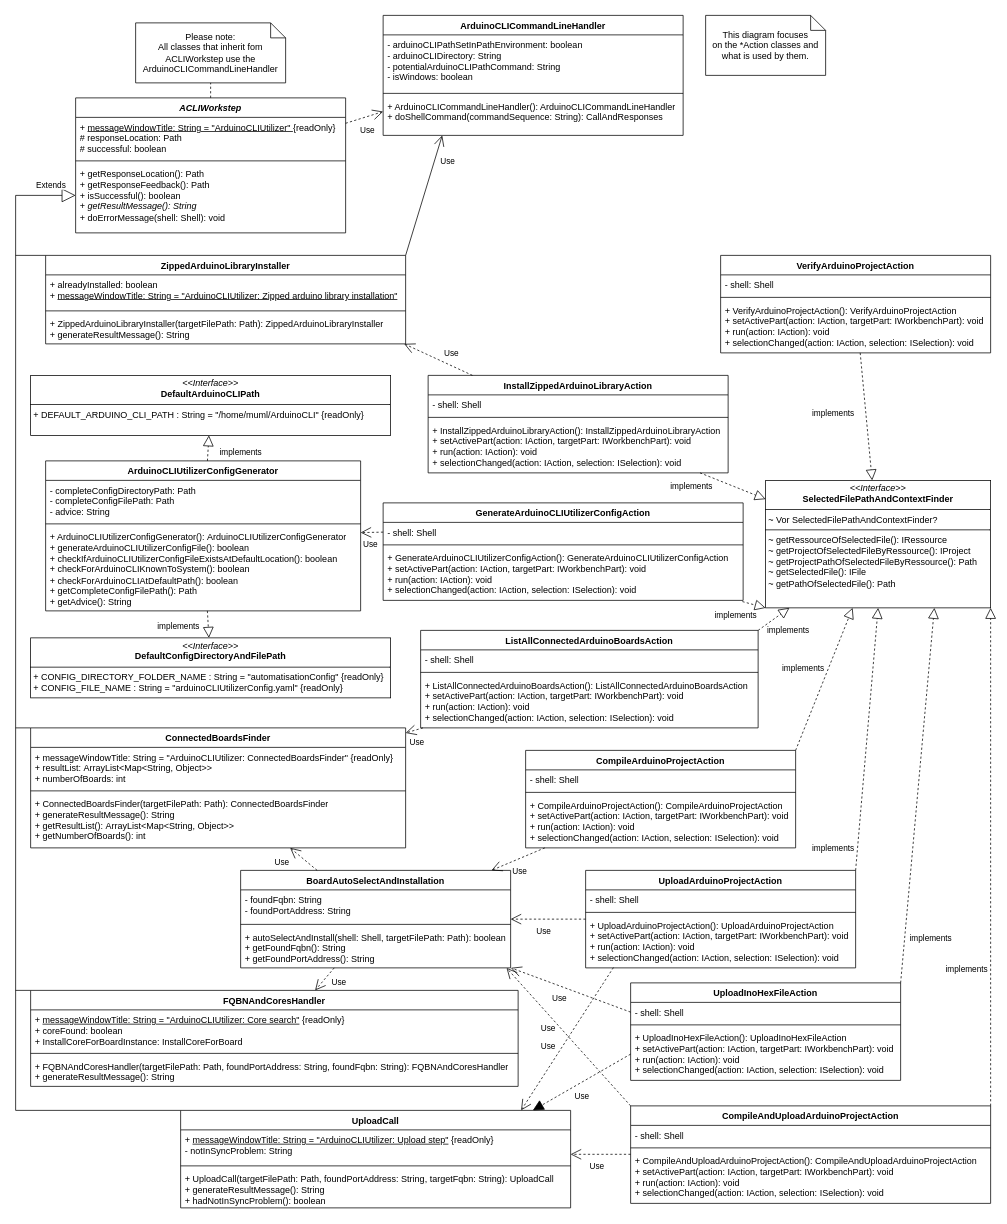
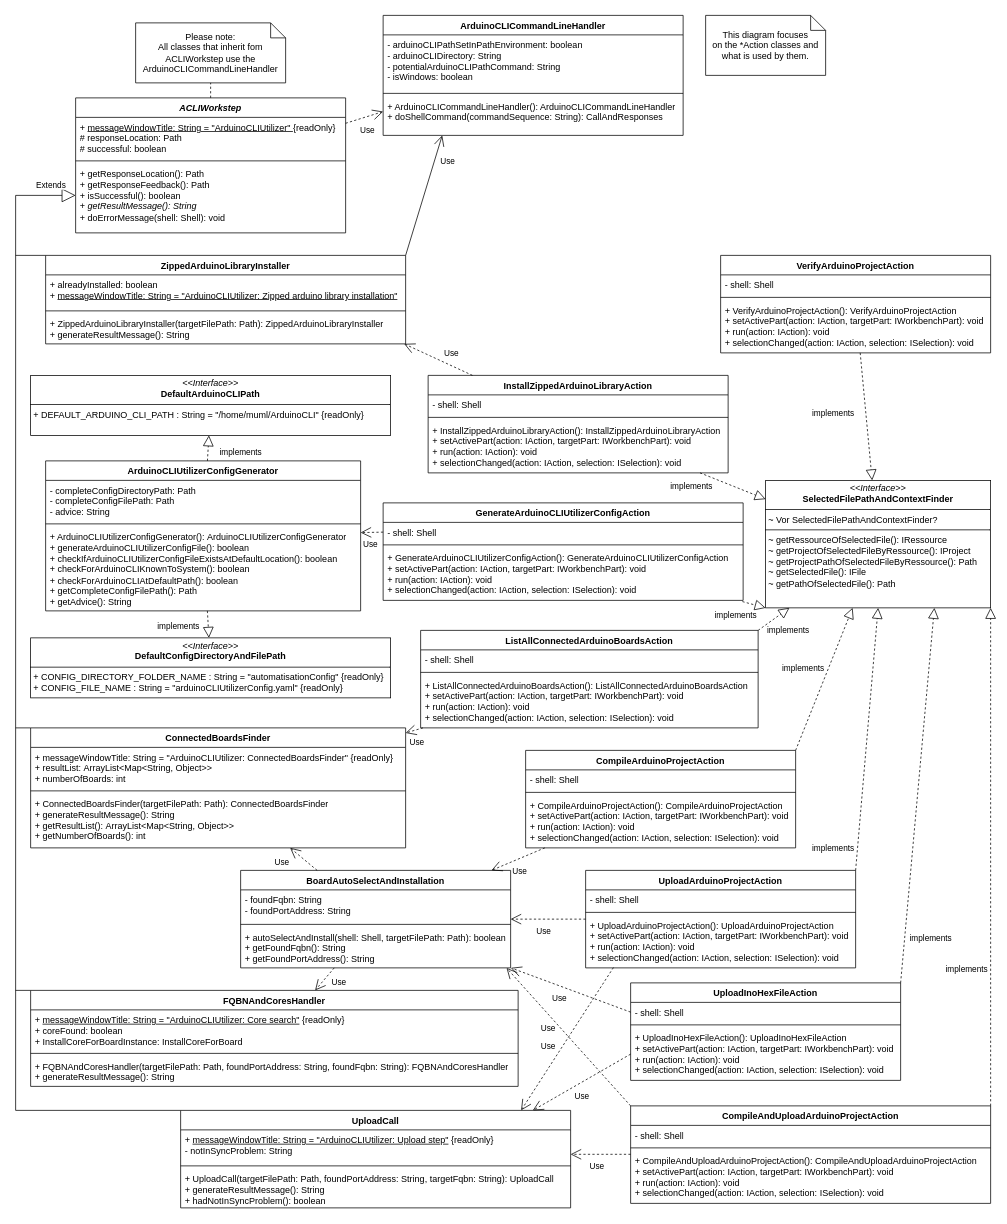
(543, 1104) -> (539, 1107)
